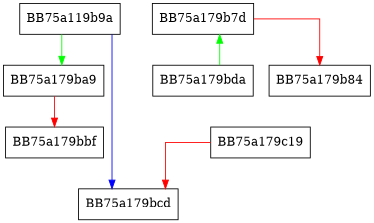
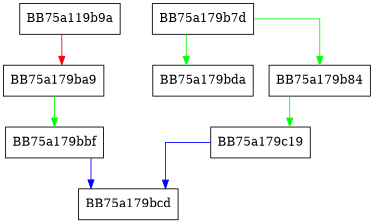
(306, 19) -> (306, 19)
(62, 45) -> (62, 45)
(220, 54) -> (186, 45)
(55, 107) -> (55, 107)
(112, 107) -> (91, 169)
none -> (290, 107)
(169, 142) -> (169, 142)
